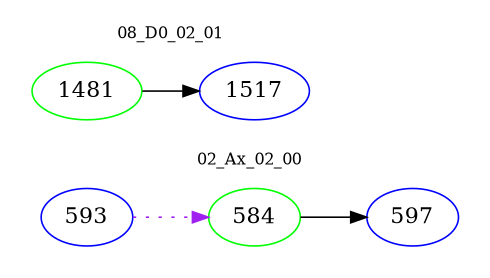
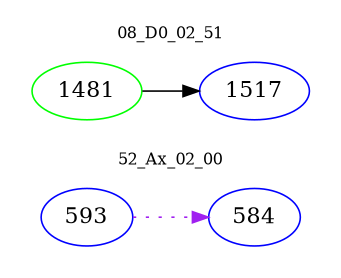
(171, 34) -> (171, 34)
(250, 161) -> (171, 161)
(255, 217) -> (255, 217)
(413, 217) -> none
